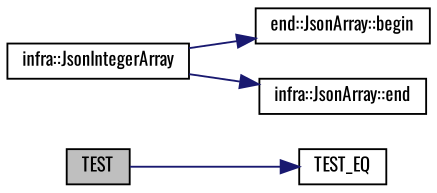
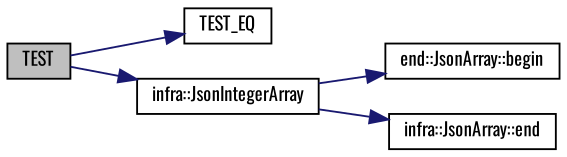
none -> (95, 71)
